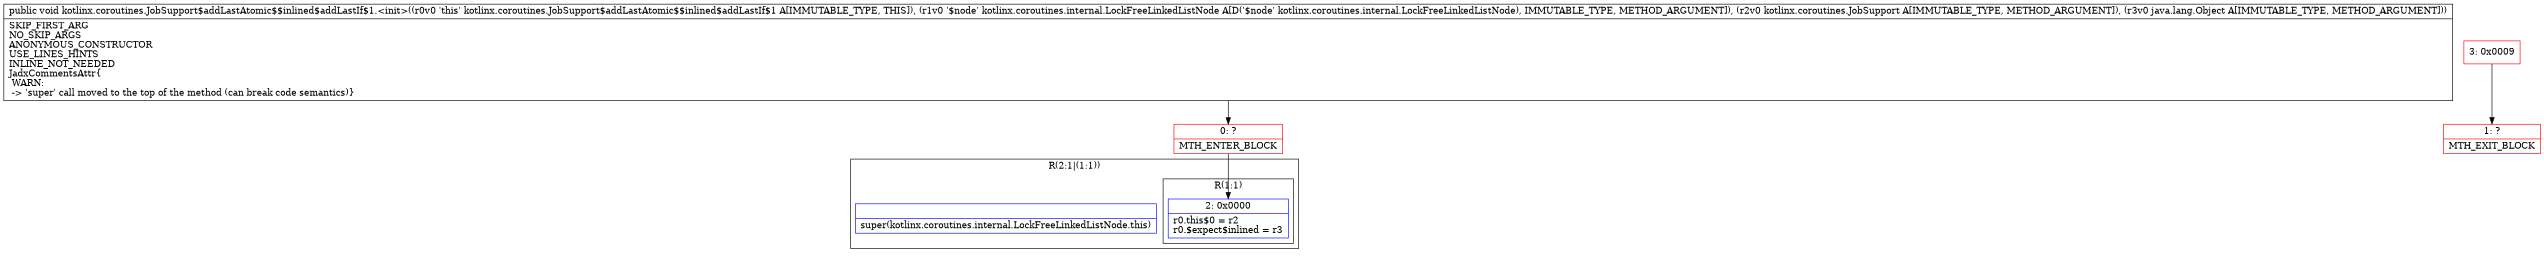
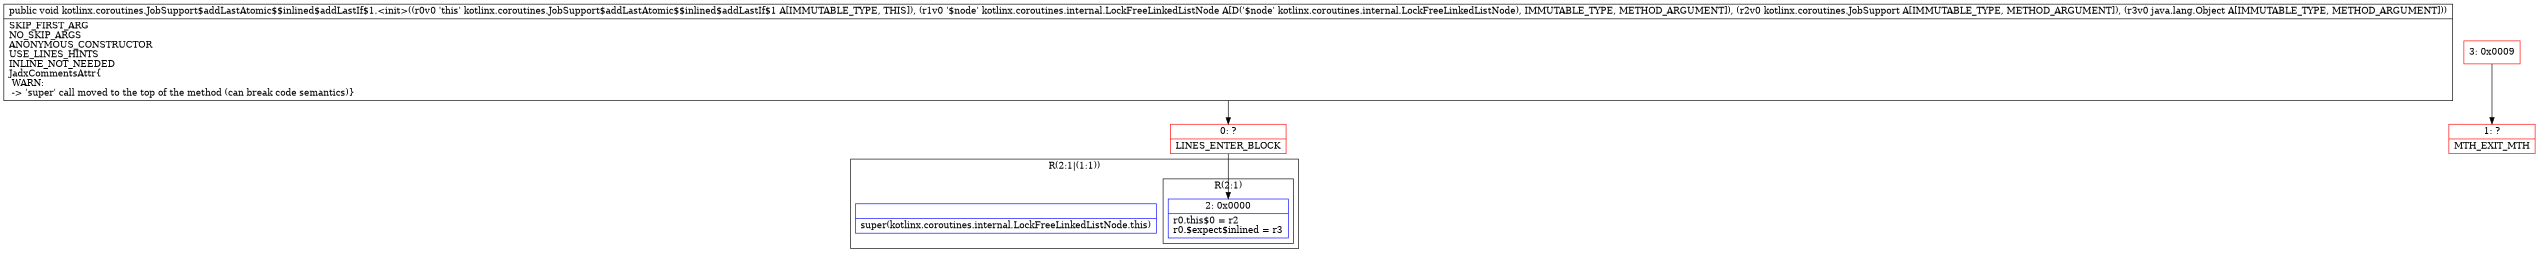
(1228, 146) -> (1228, 146)
(2492, 146) -> (2492, 146)
(1228, 186) -> (1228, 186)
